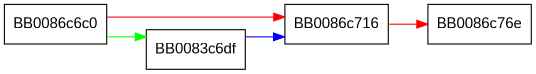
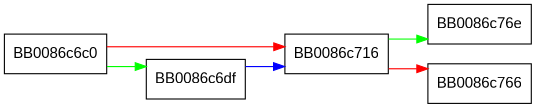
(403, 24) -> (403, 39)
(196, 50) -> (196, 79)
none -> (480, 84)
